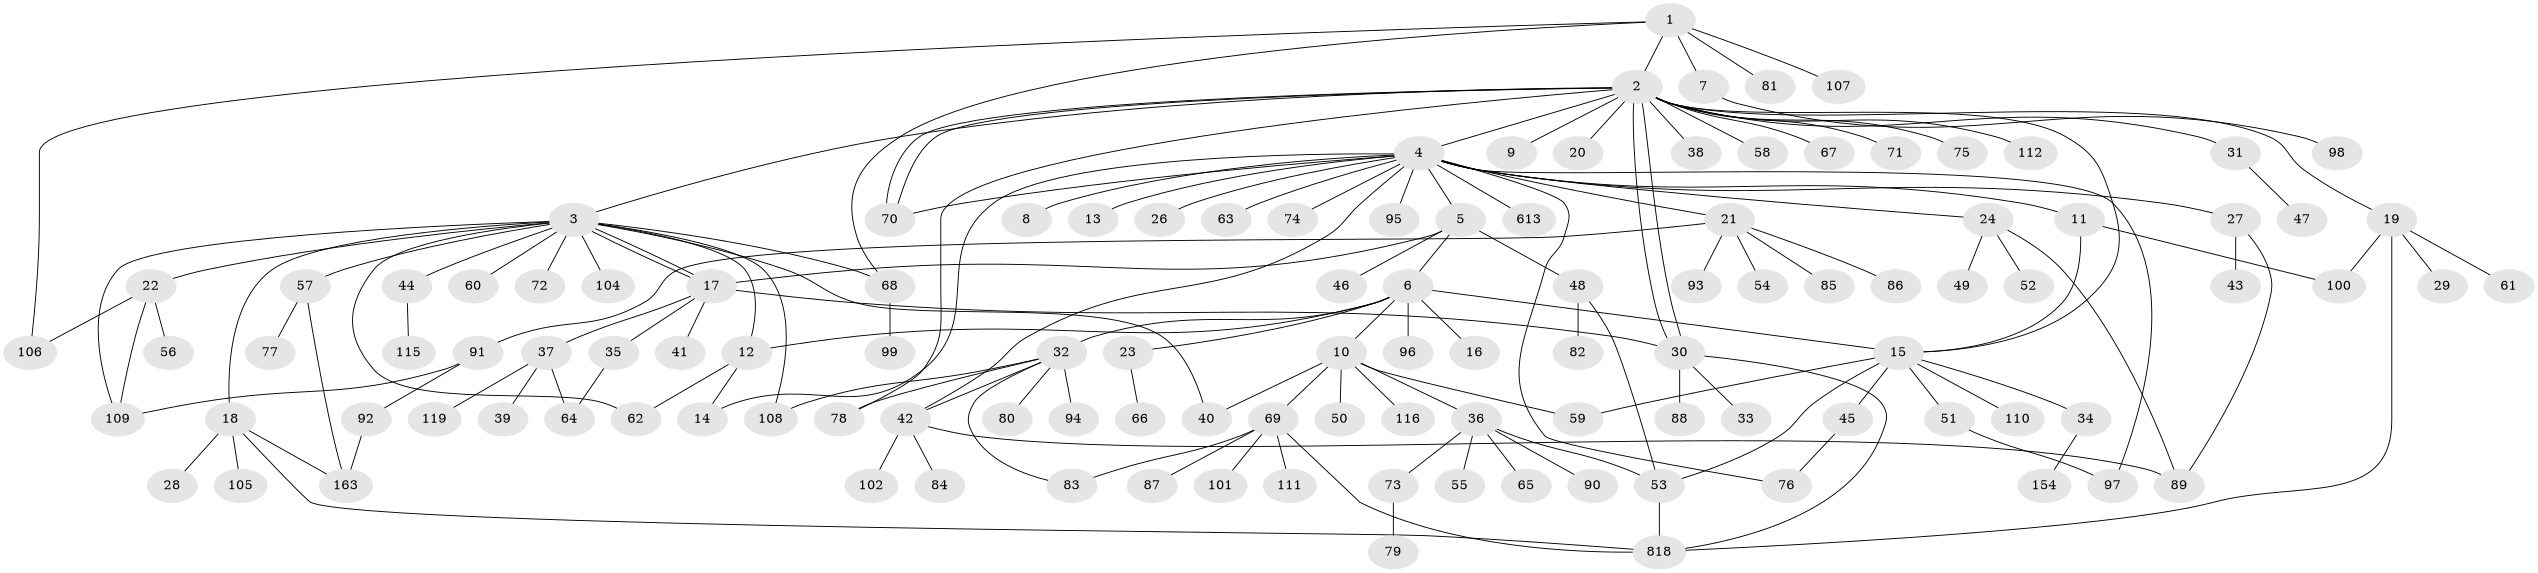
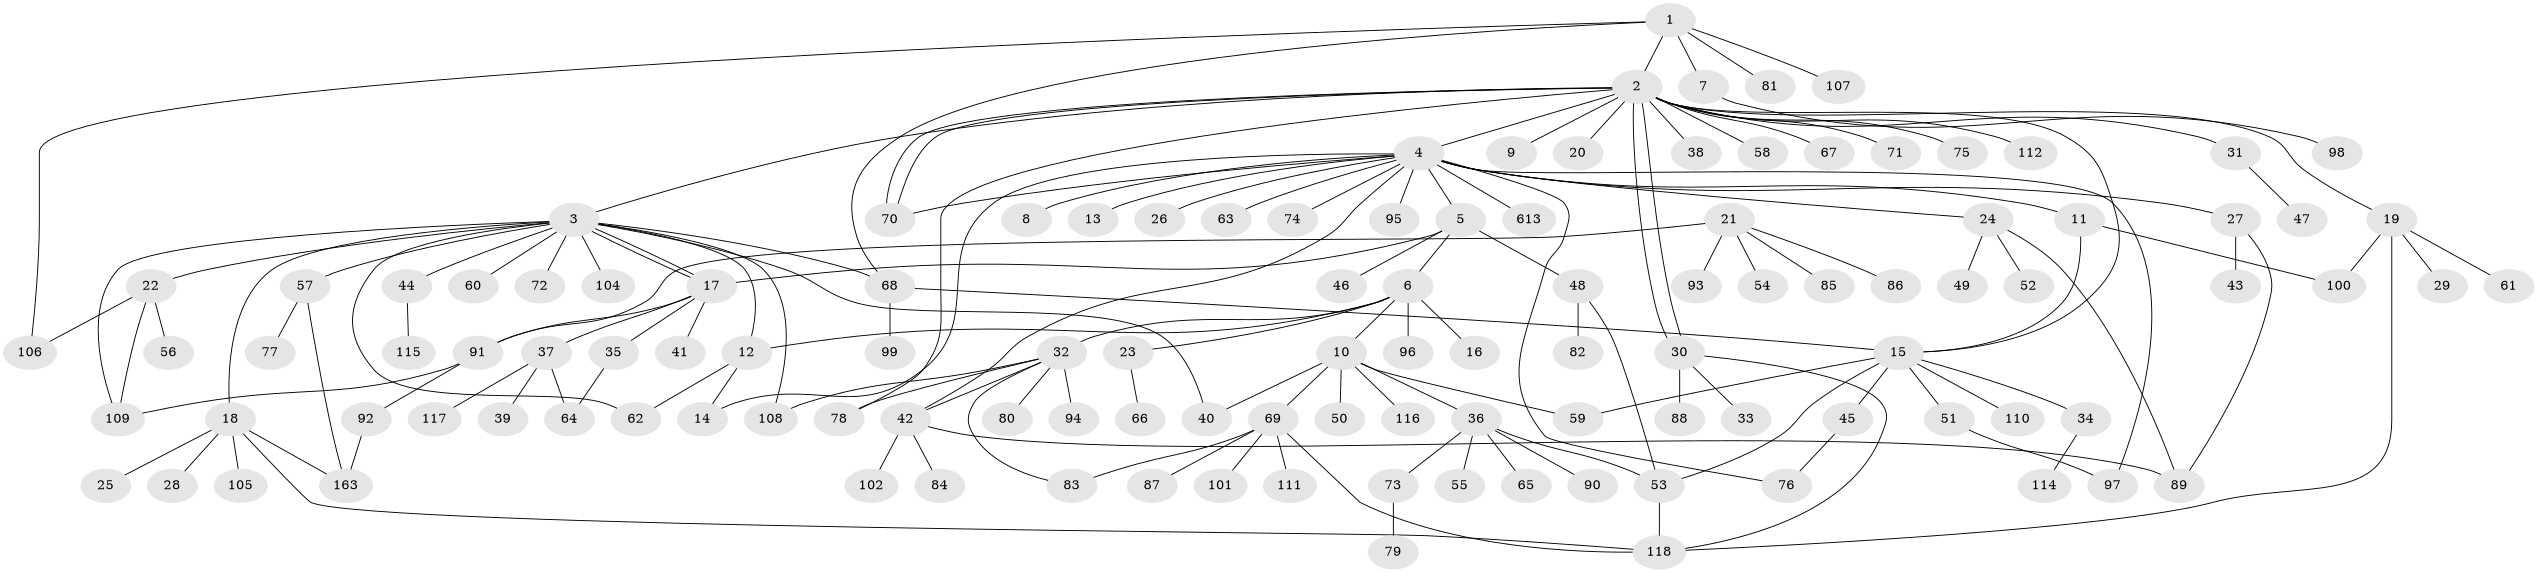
(1573, 190) -> none
(1197, 312) -> (594, 319)
(1653, 320) -> (1395, 315)
(435, 419) -> (435, 419)
none -> (106, 486)
(2045, 486) -> (2045, 486)
(1659, 552) -> (1659, 552)
